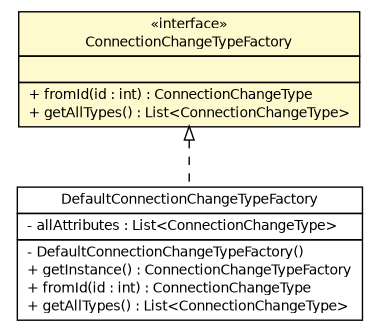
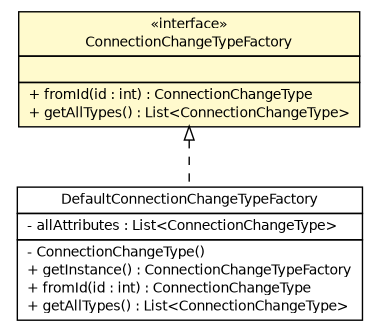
(166, 252) -> (116, 252)
